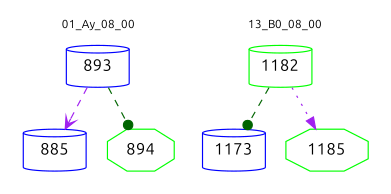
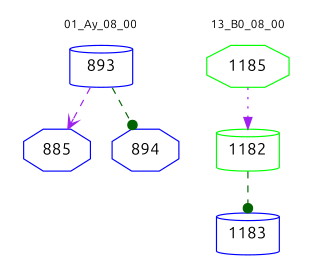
(301, 103) -> (248, 103)
(55, 150) -> (57, 150)
(141, 150) -> (145, 150)
(234, 150) -> (248, 234)
